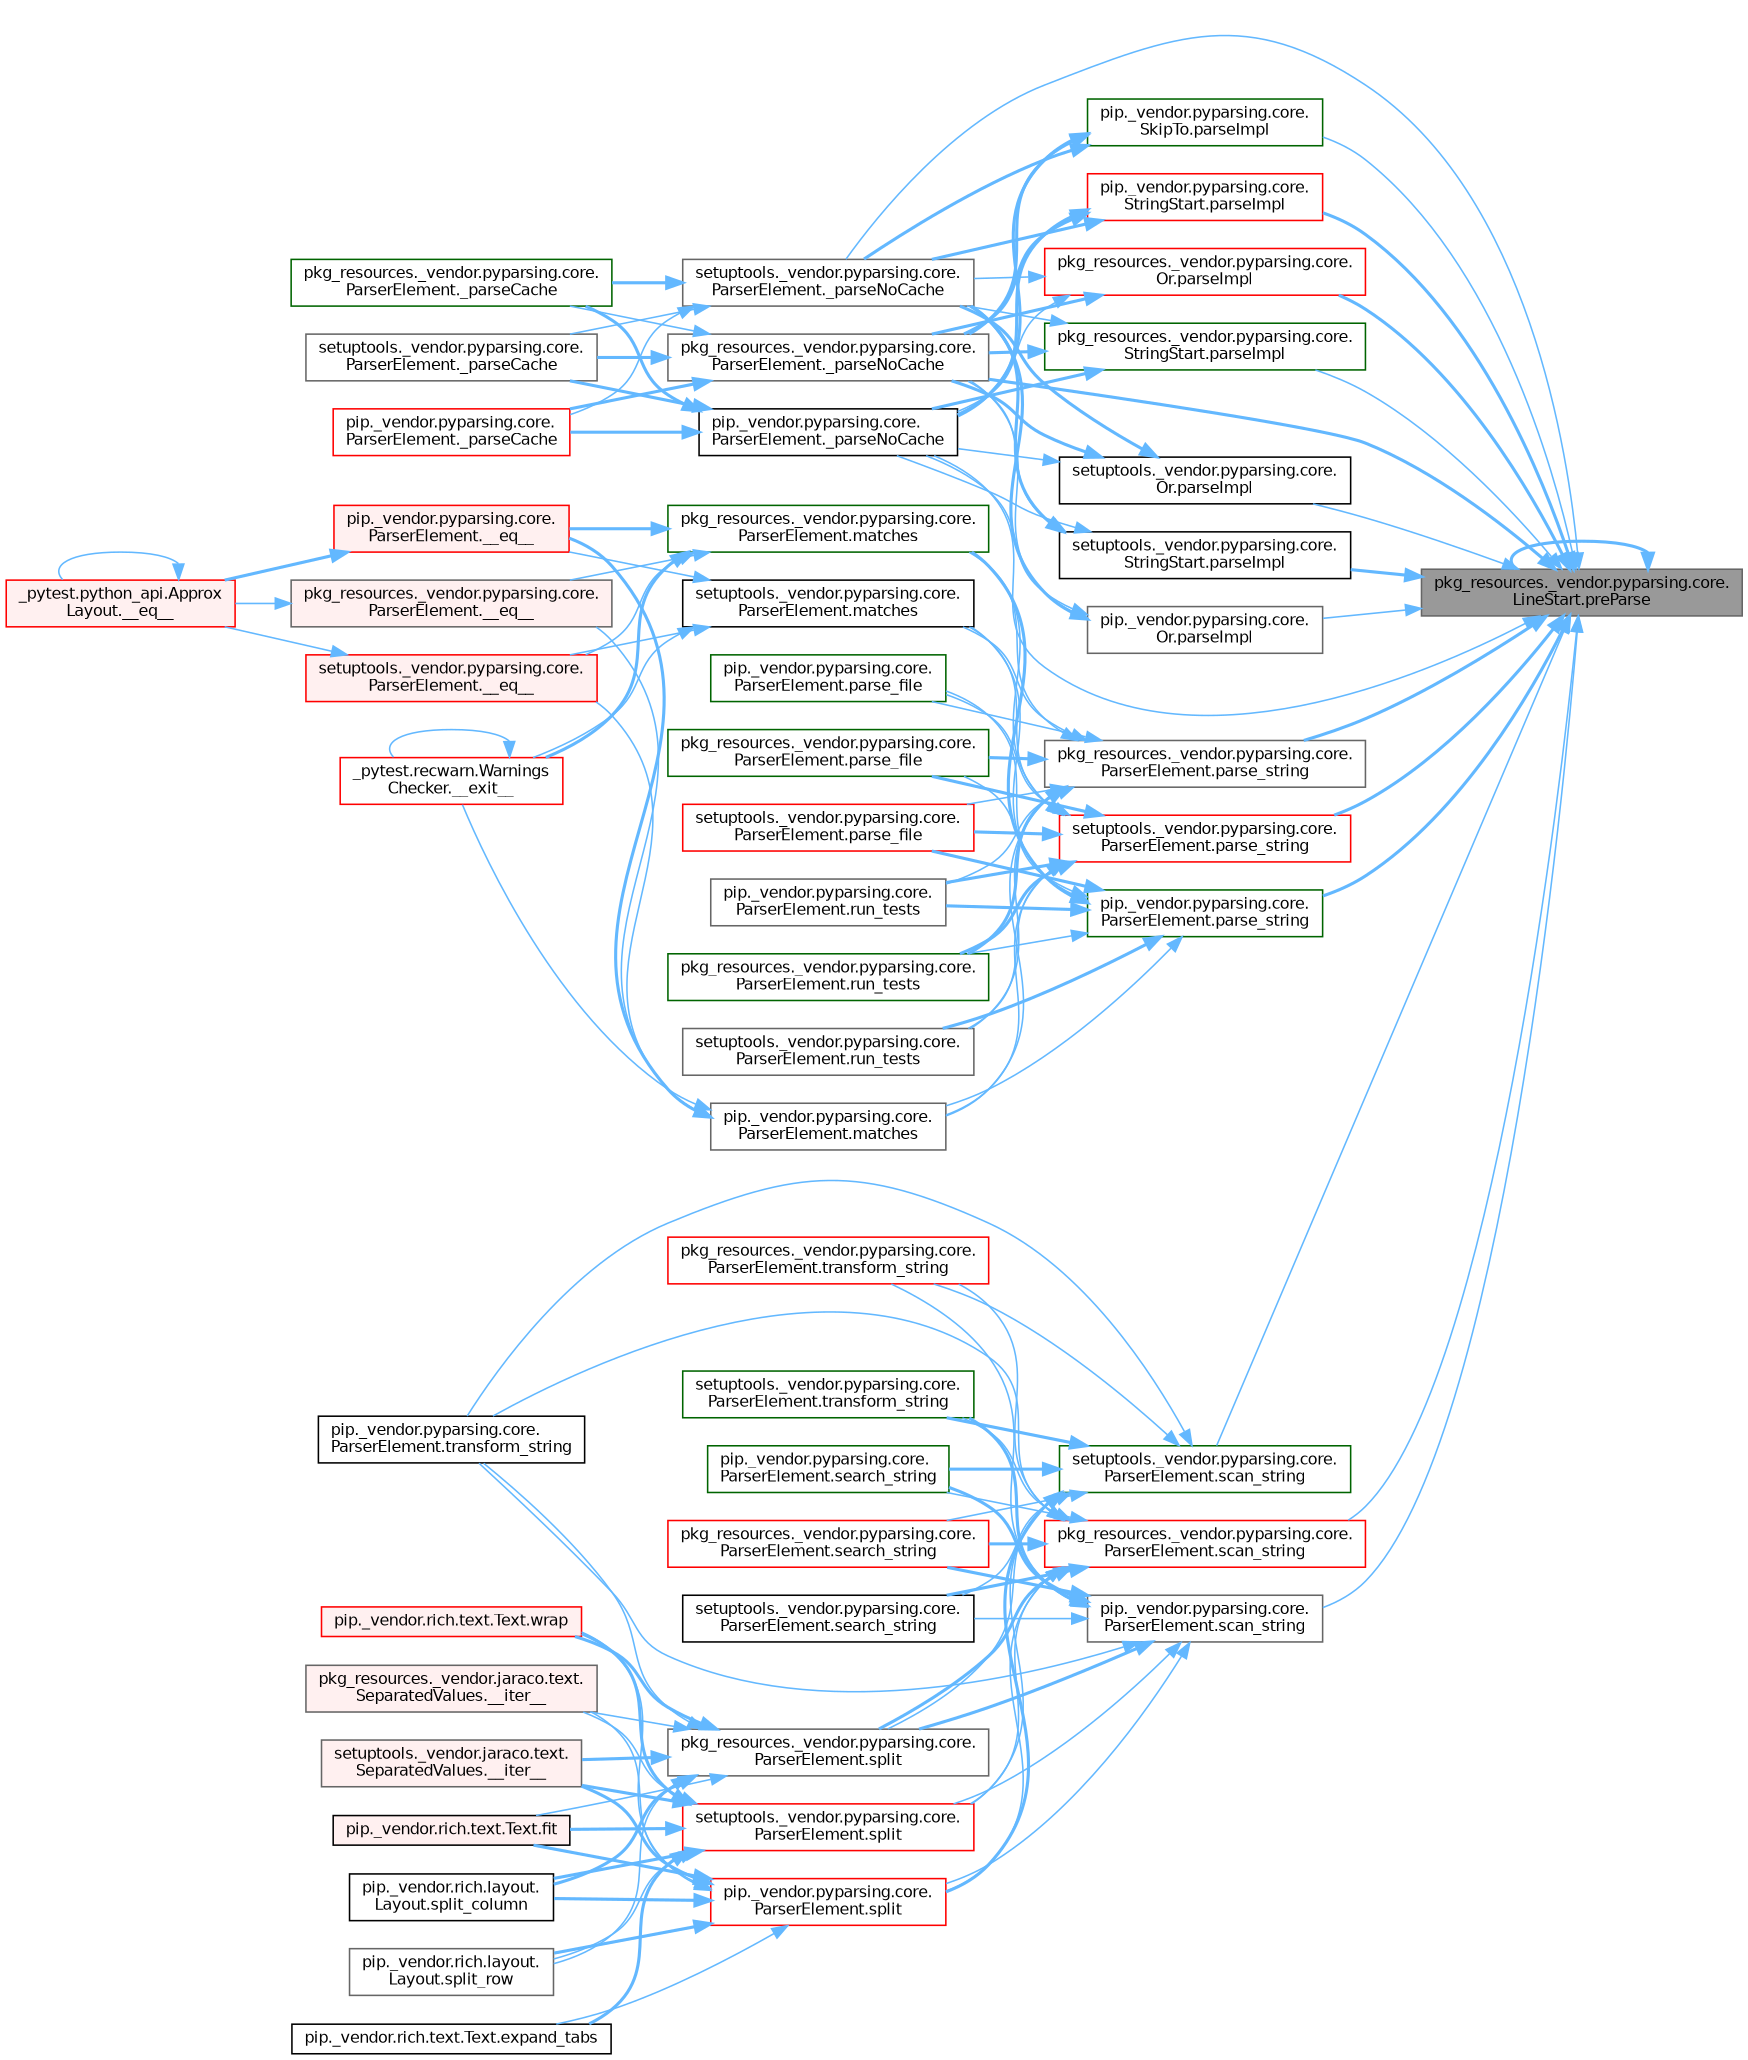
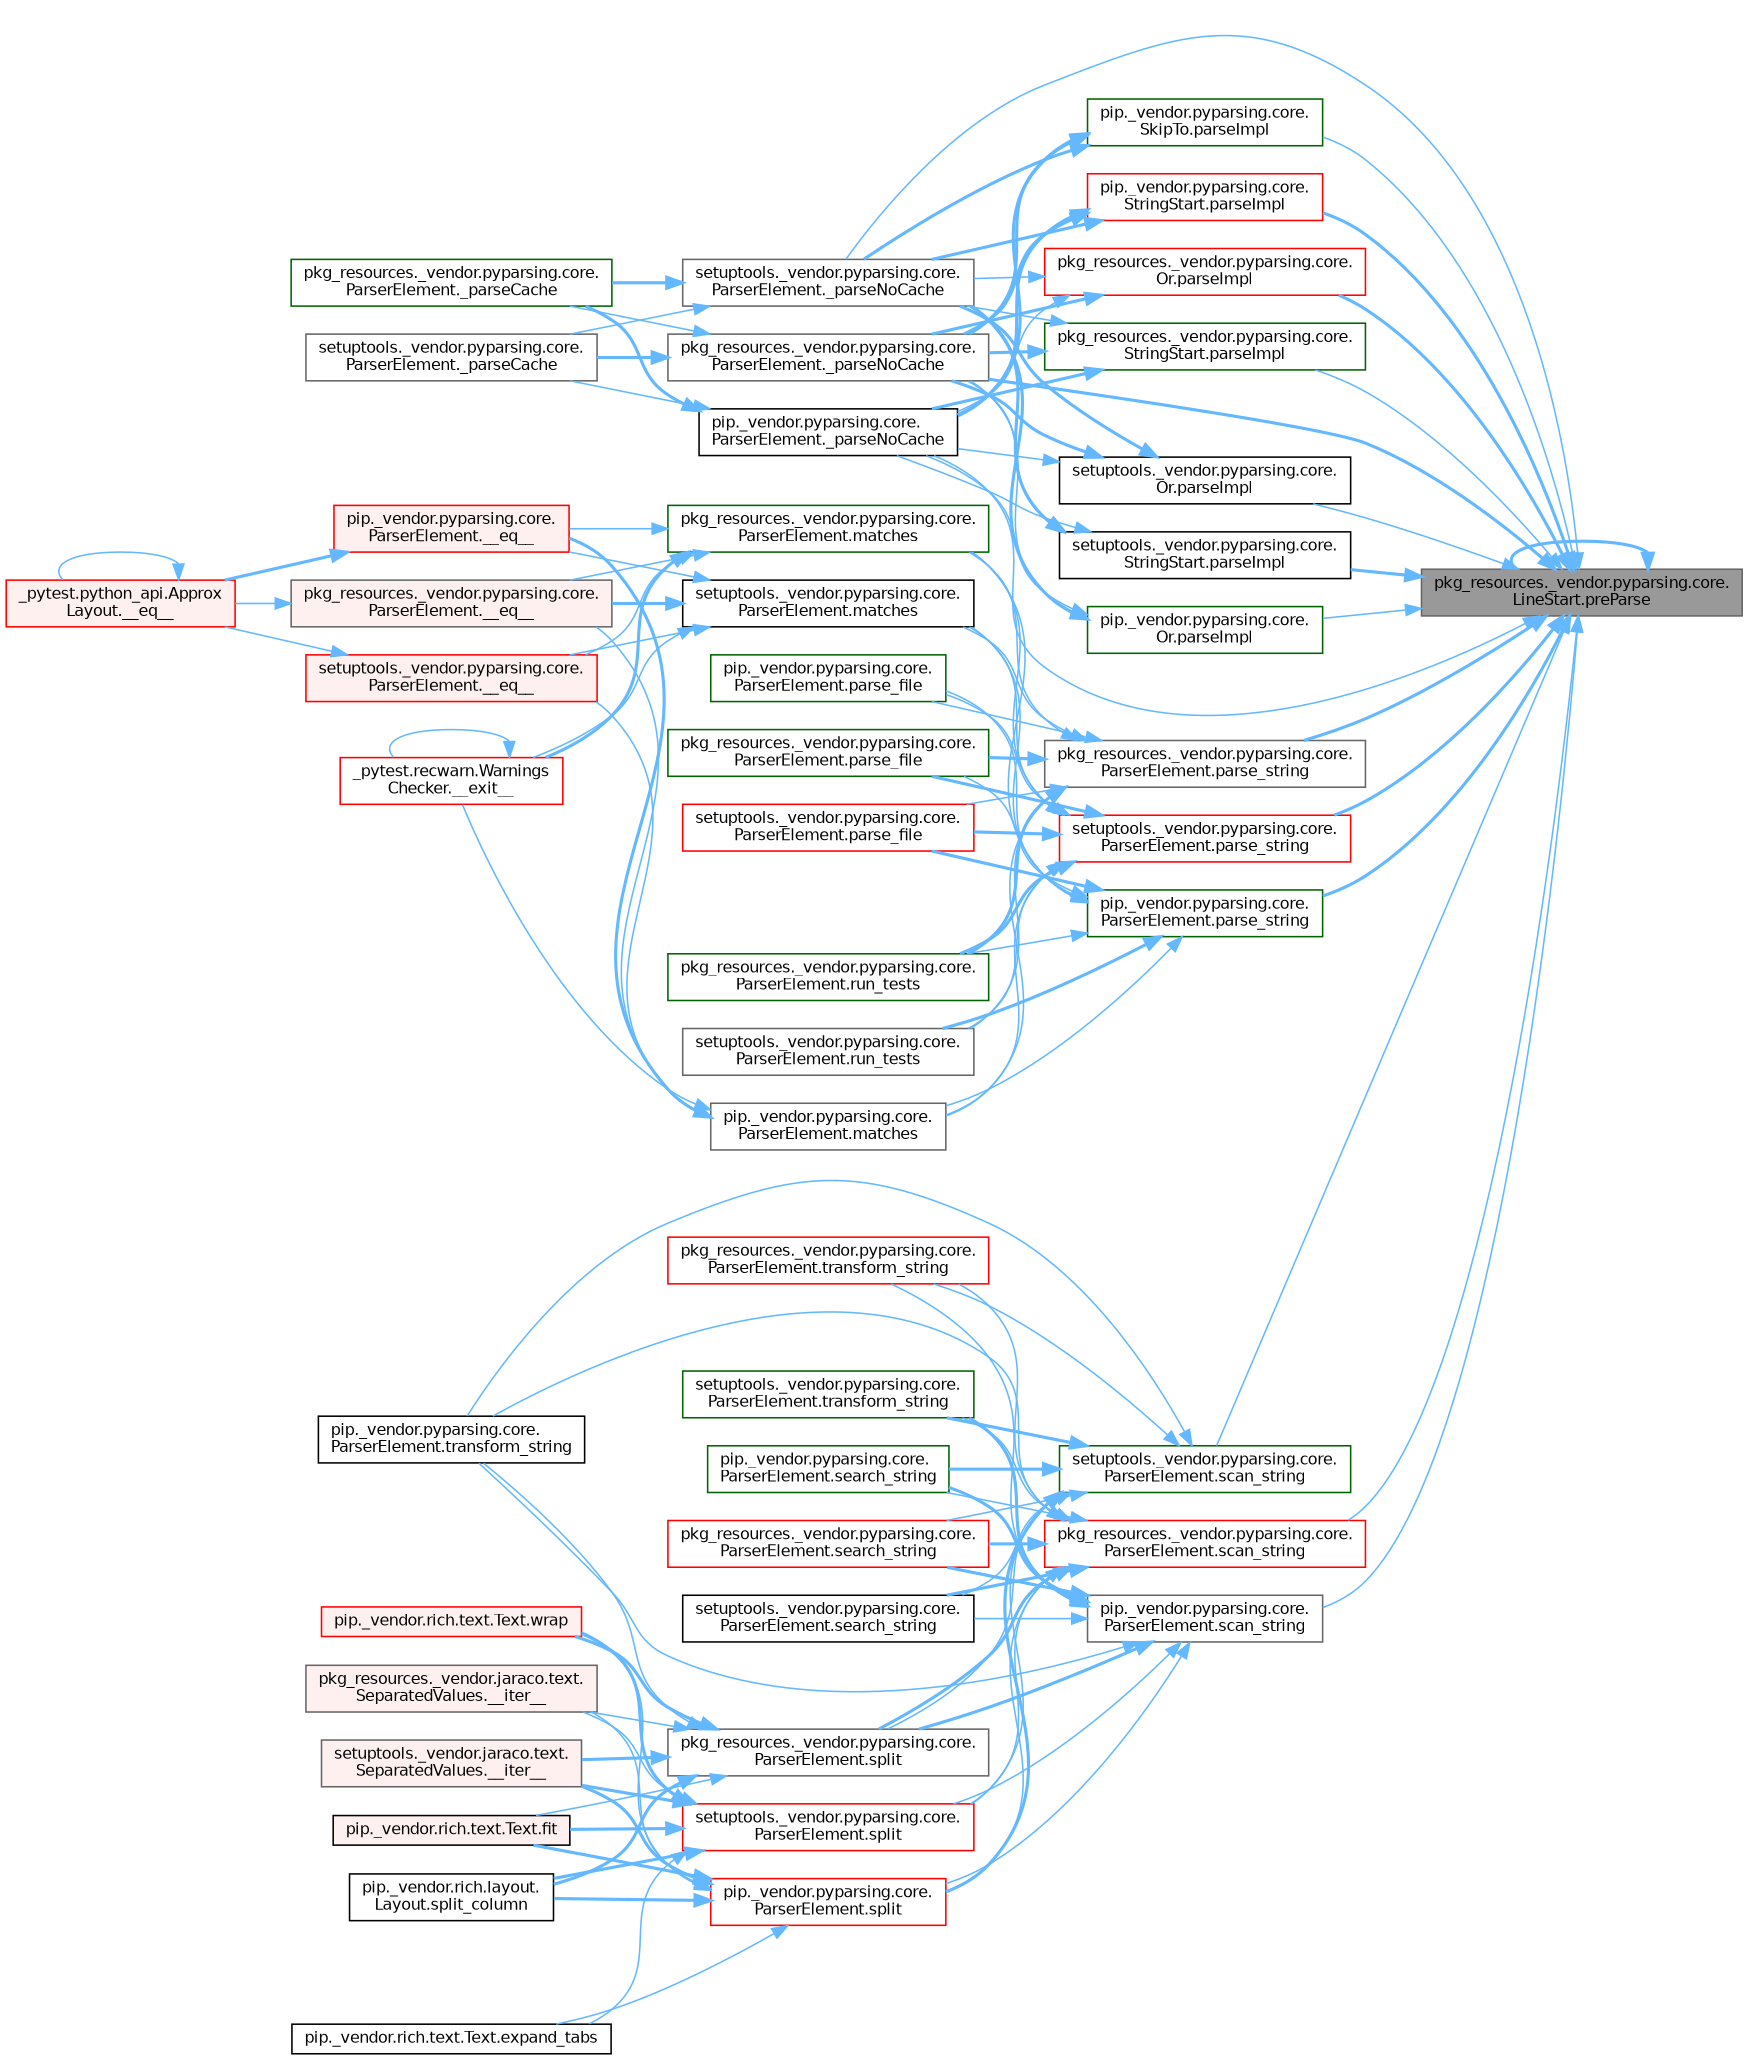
(604, 388) -> (632, 393)
(452, 432) -> none
(611, 529) -> (611, 529)
none -> (639, 603)
(1205, 630) -> (1205, 630)
(1016, 727) -> (1016, 727)
(828, 902) -> none
(640, 1947) -> (640, 1947)
(452, 1972) -> none
